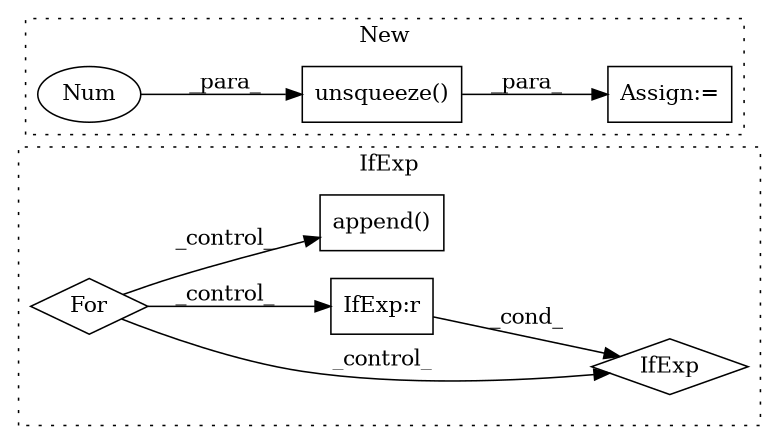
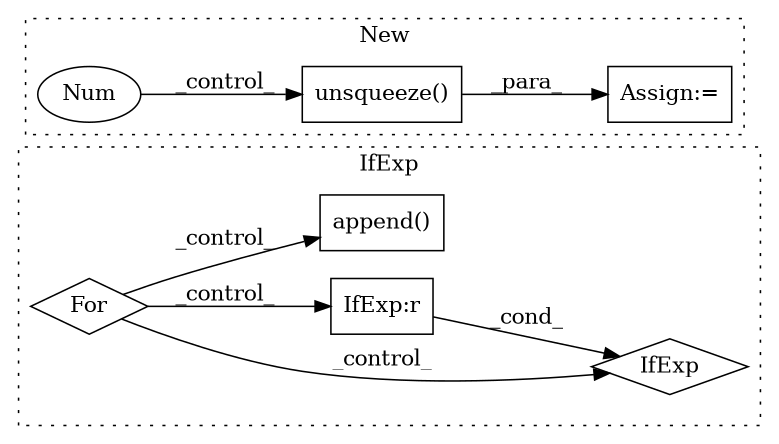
(225, 83) -> (225, 83)
